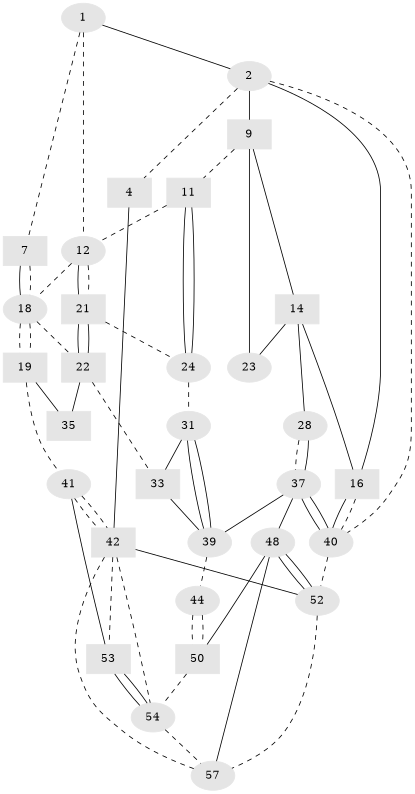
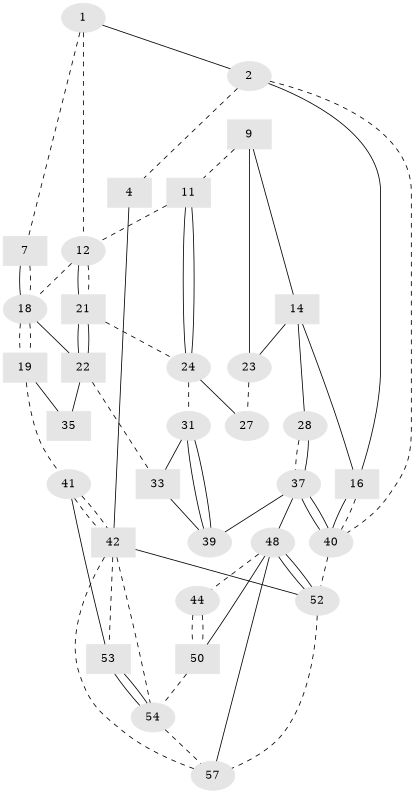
(249, 105) -> none
(53, 337) -> (53, 337)
none -> (247, 426)
(203, 574) -> (235, 572)
